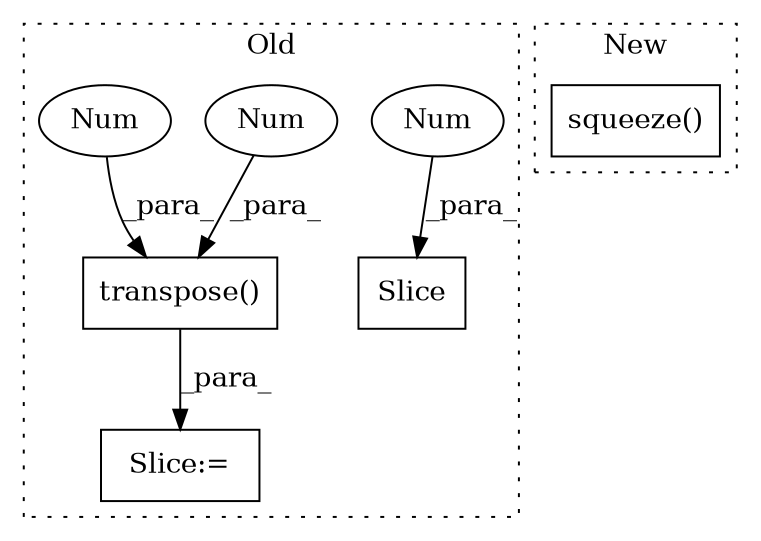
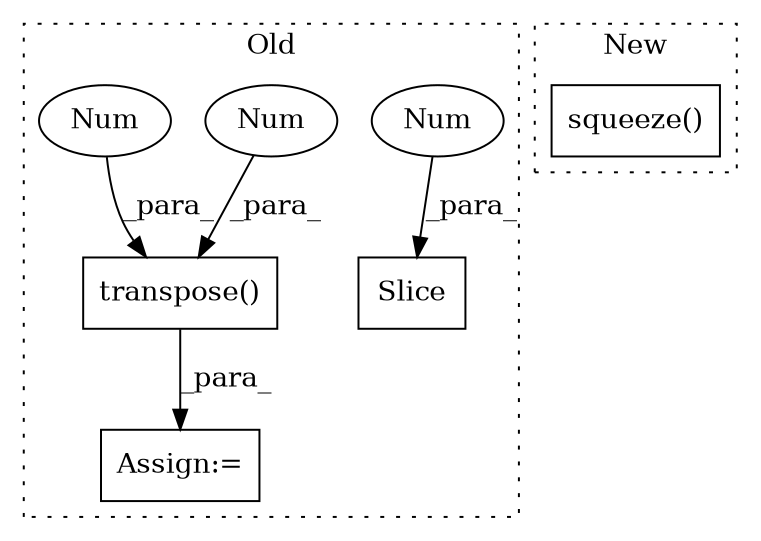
(180, 465) -> (180, 465)
